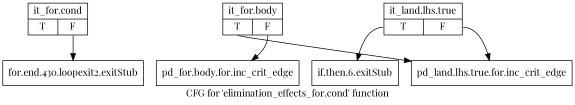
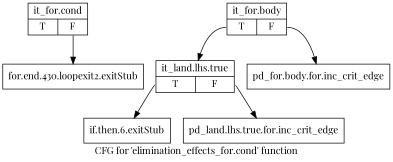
(321, 48) -> (209, 36)
